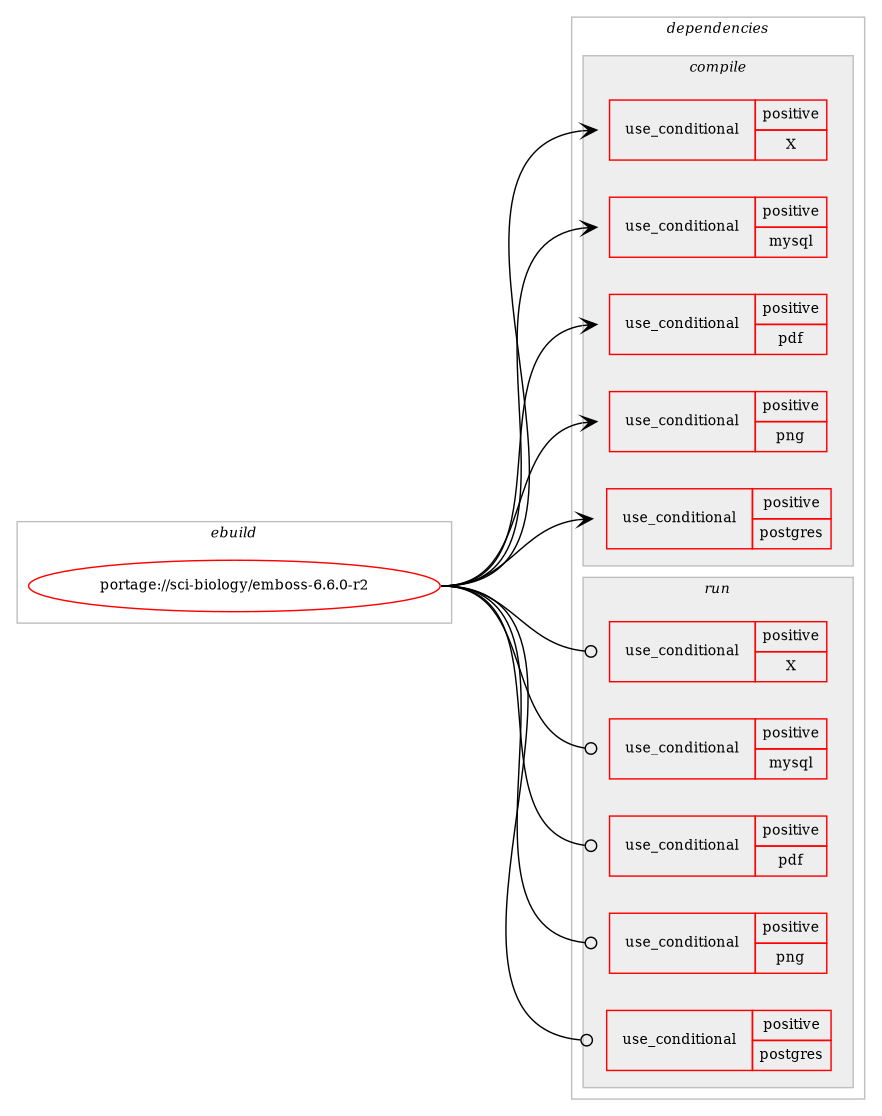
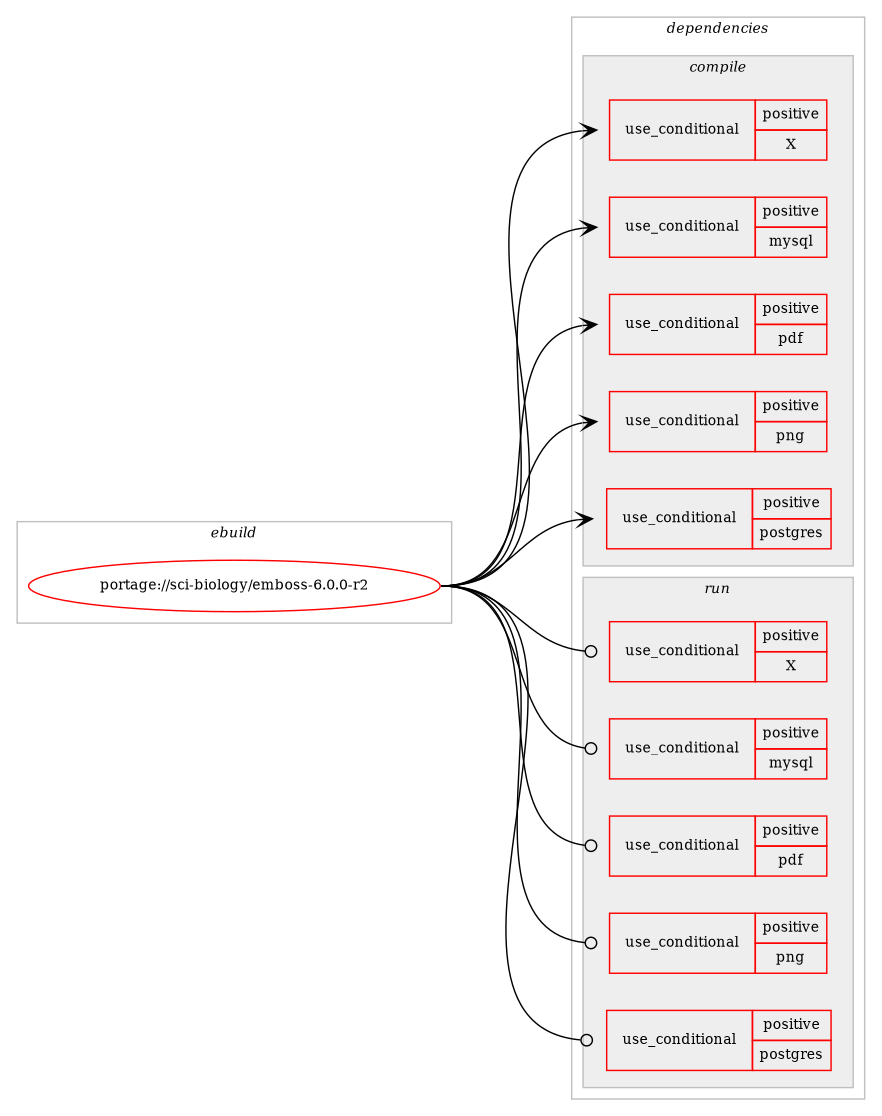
(234, 586) -> (234, 586)
